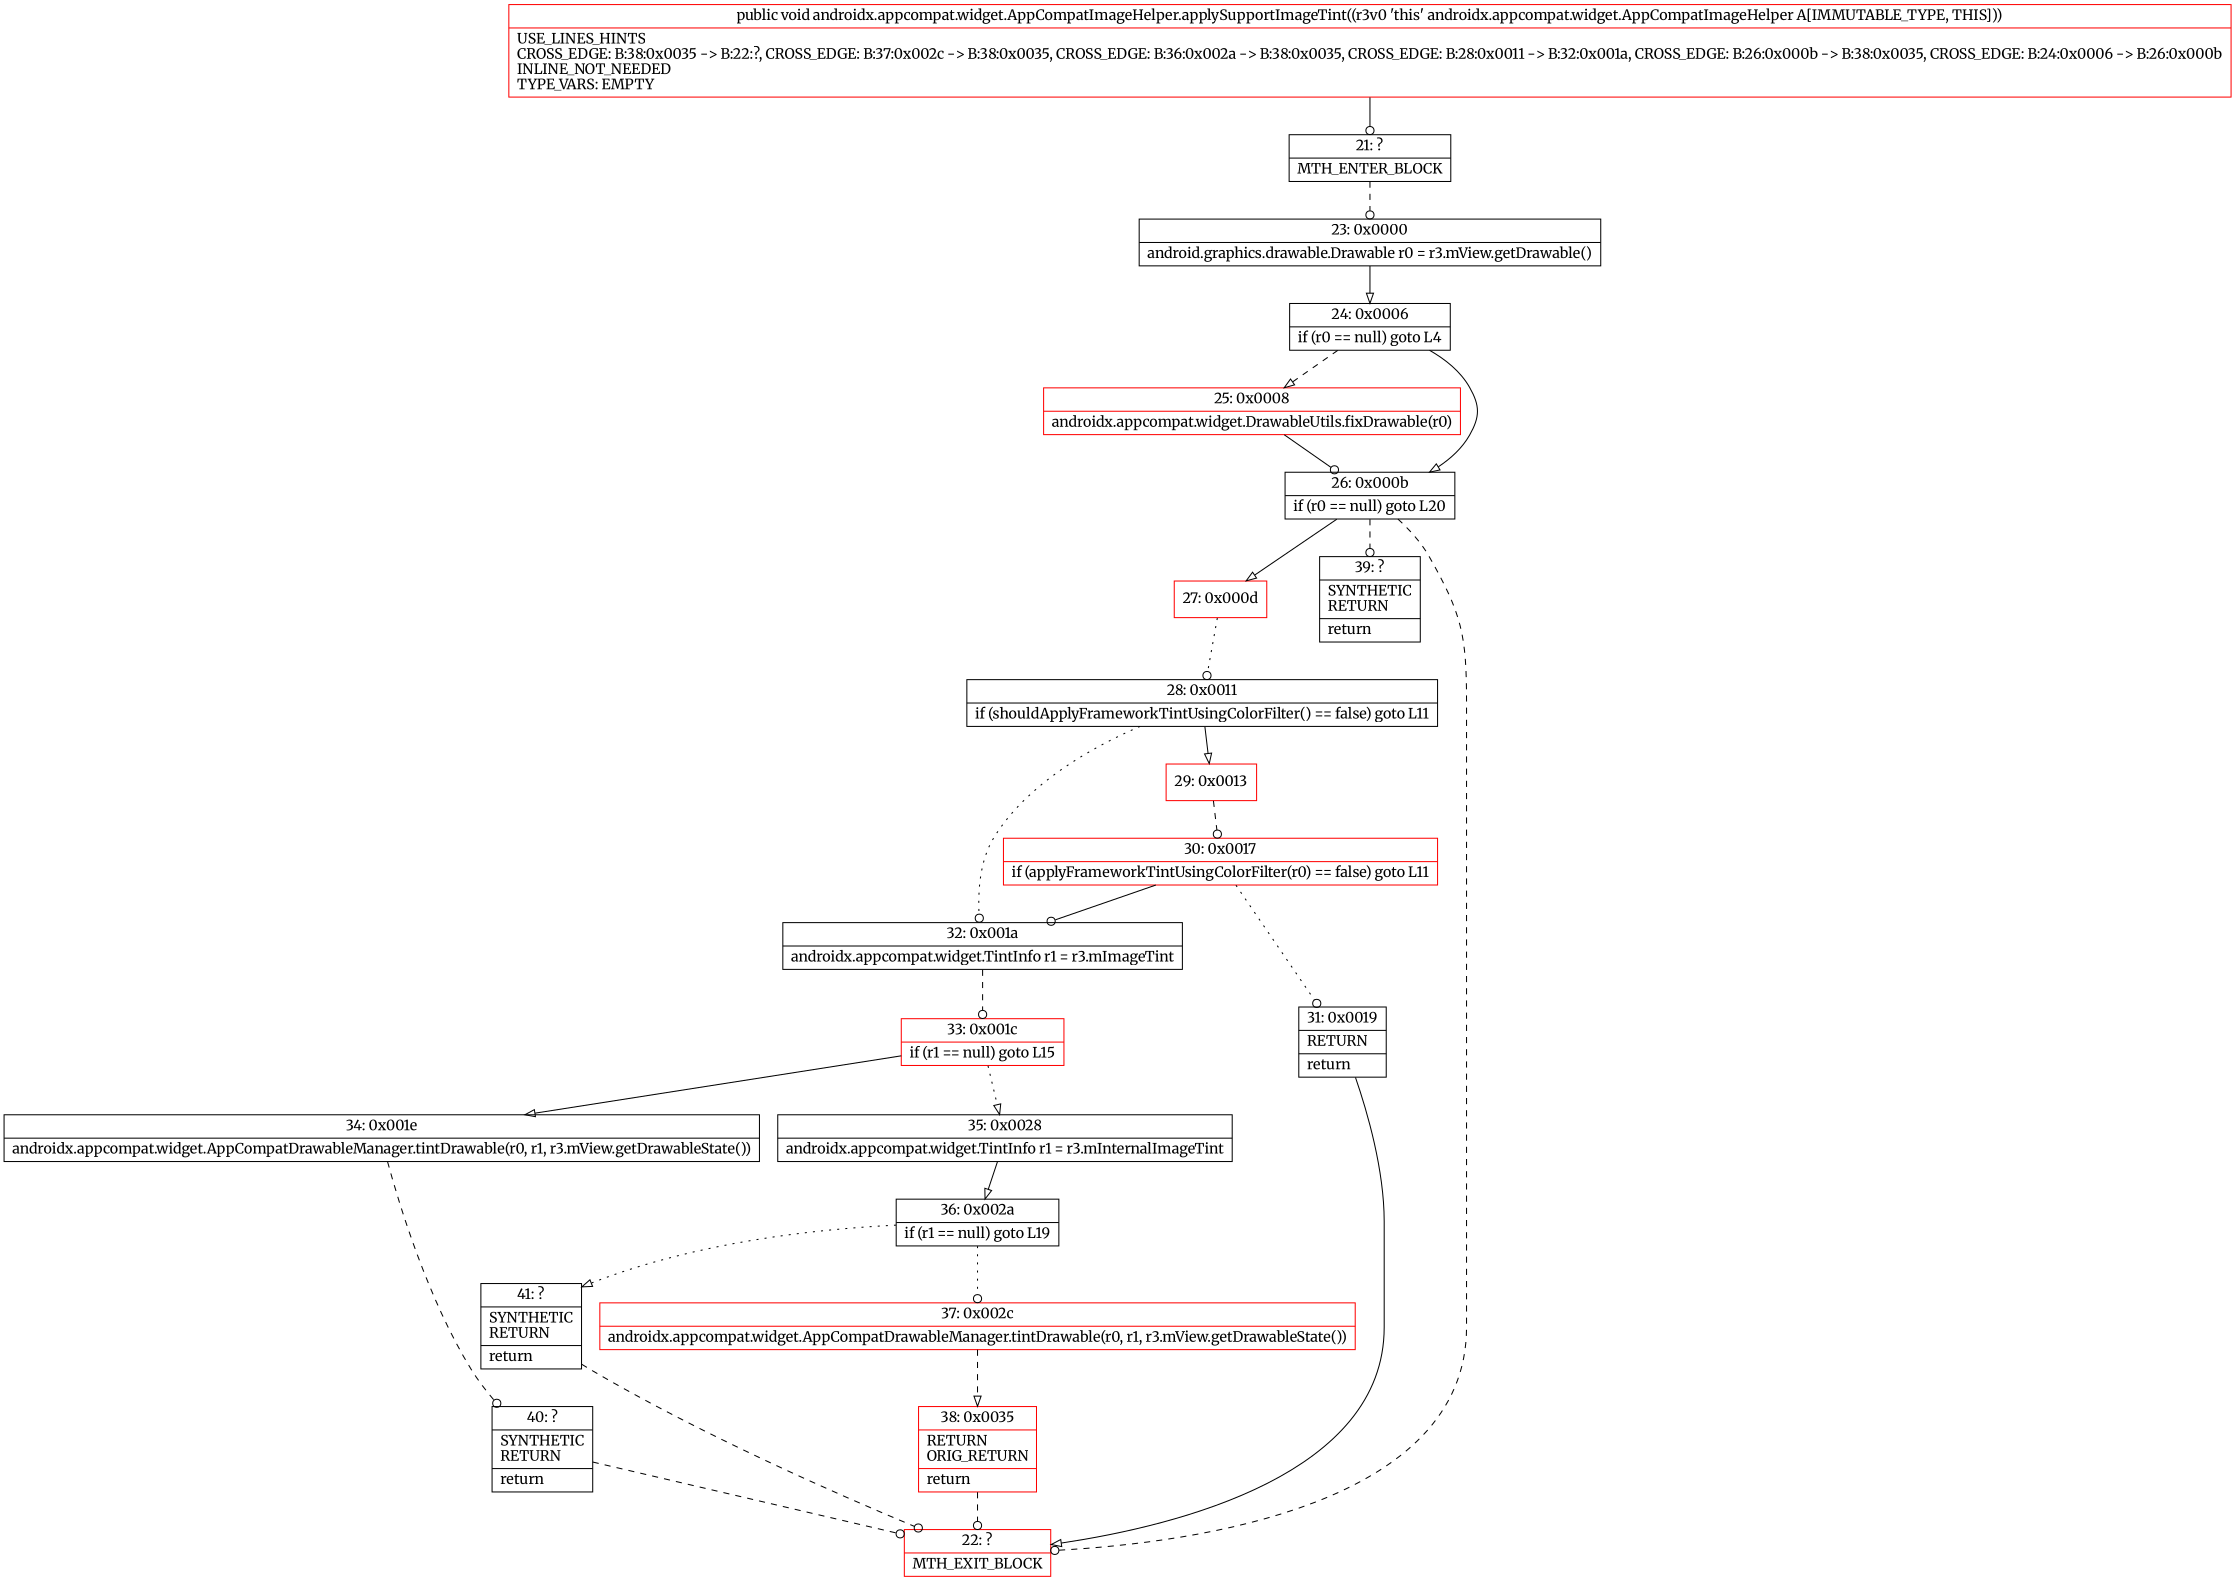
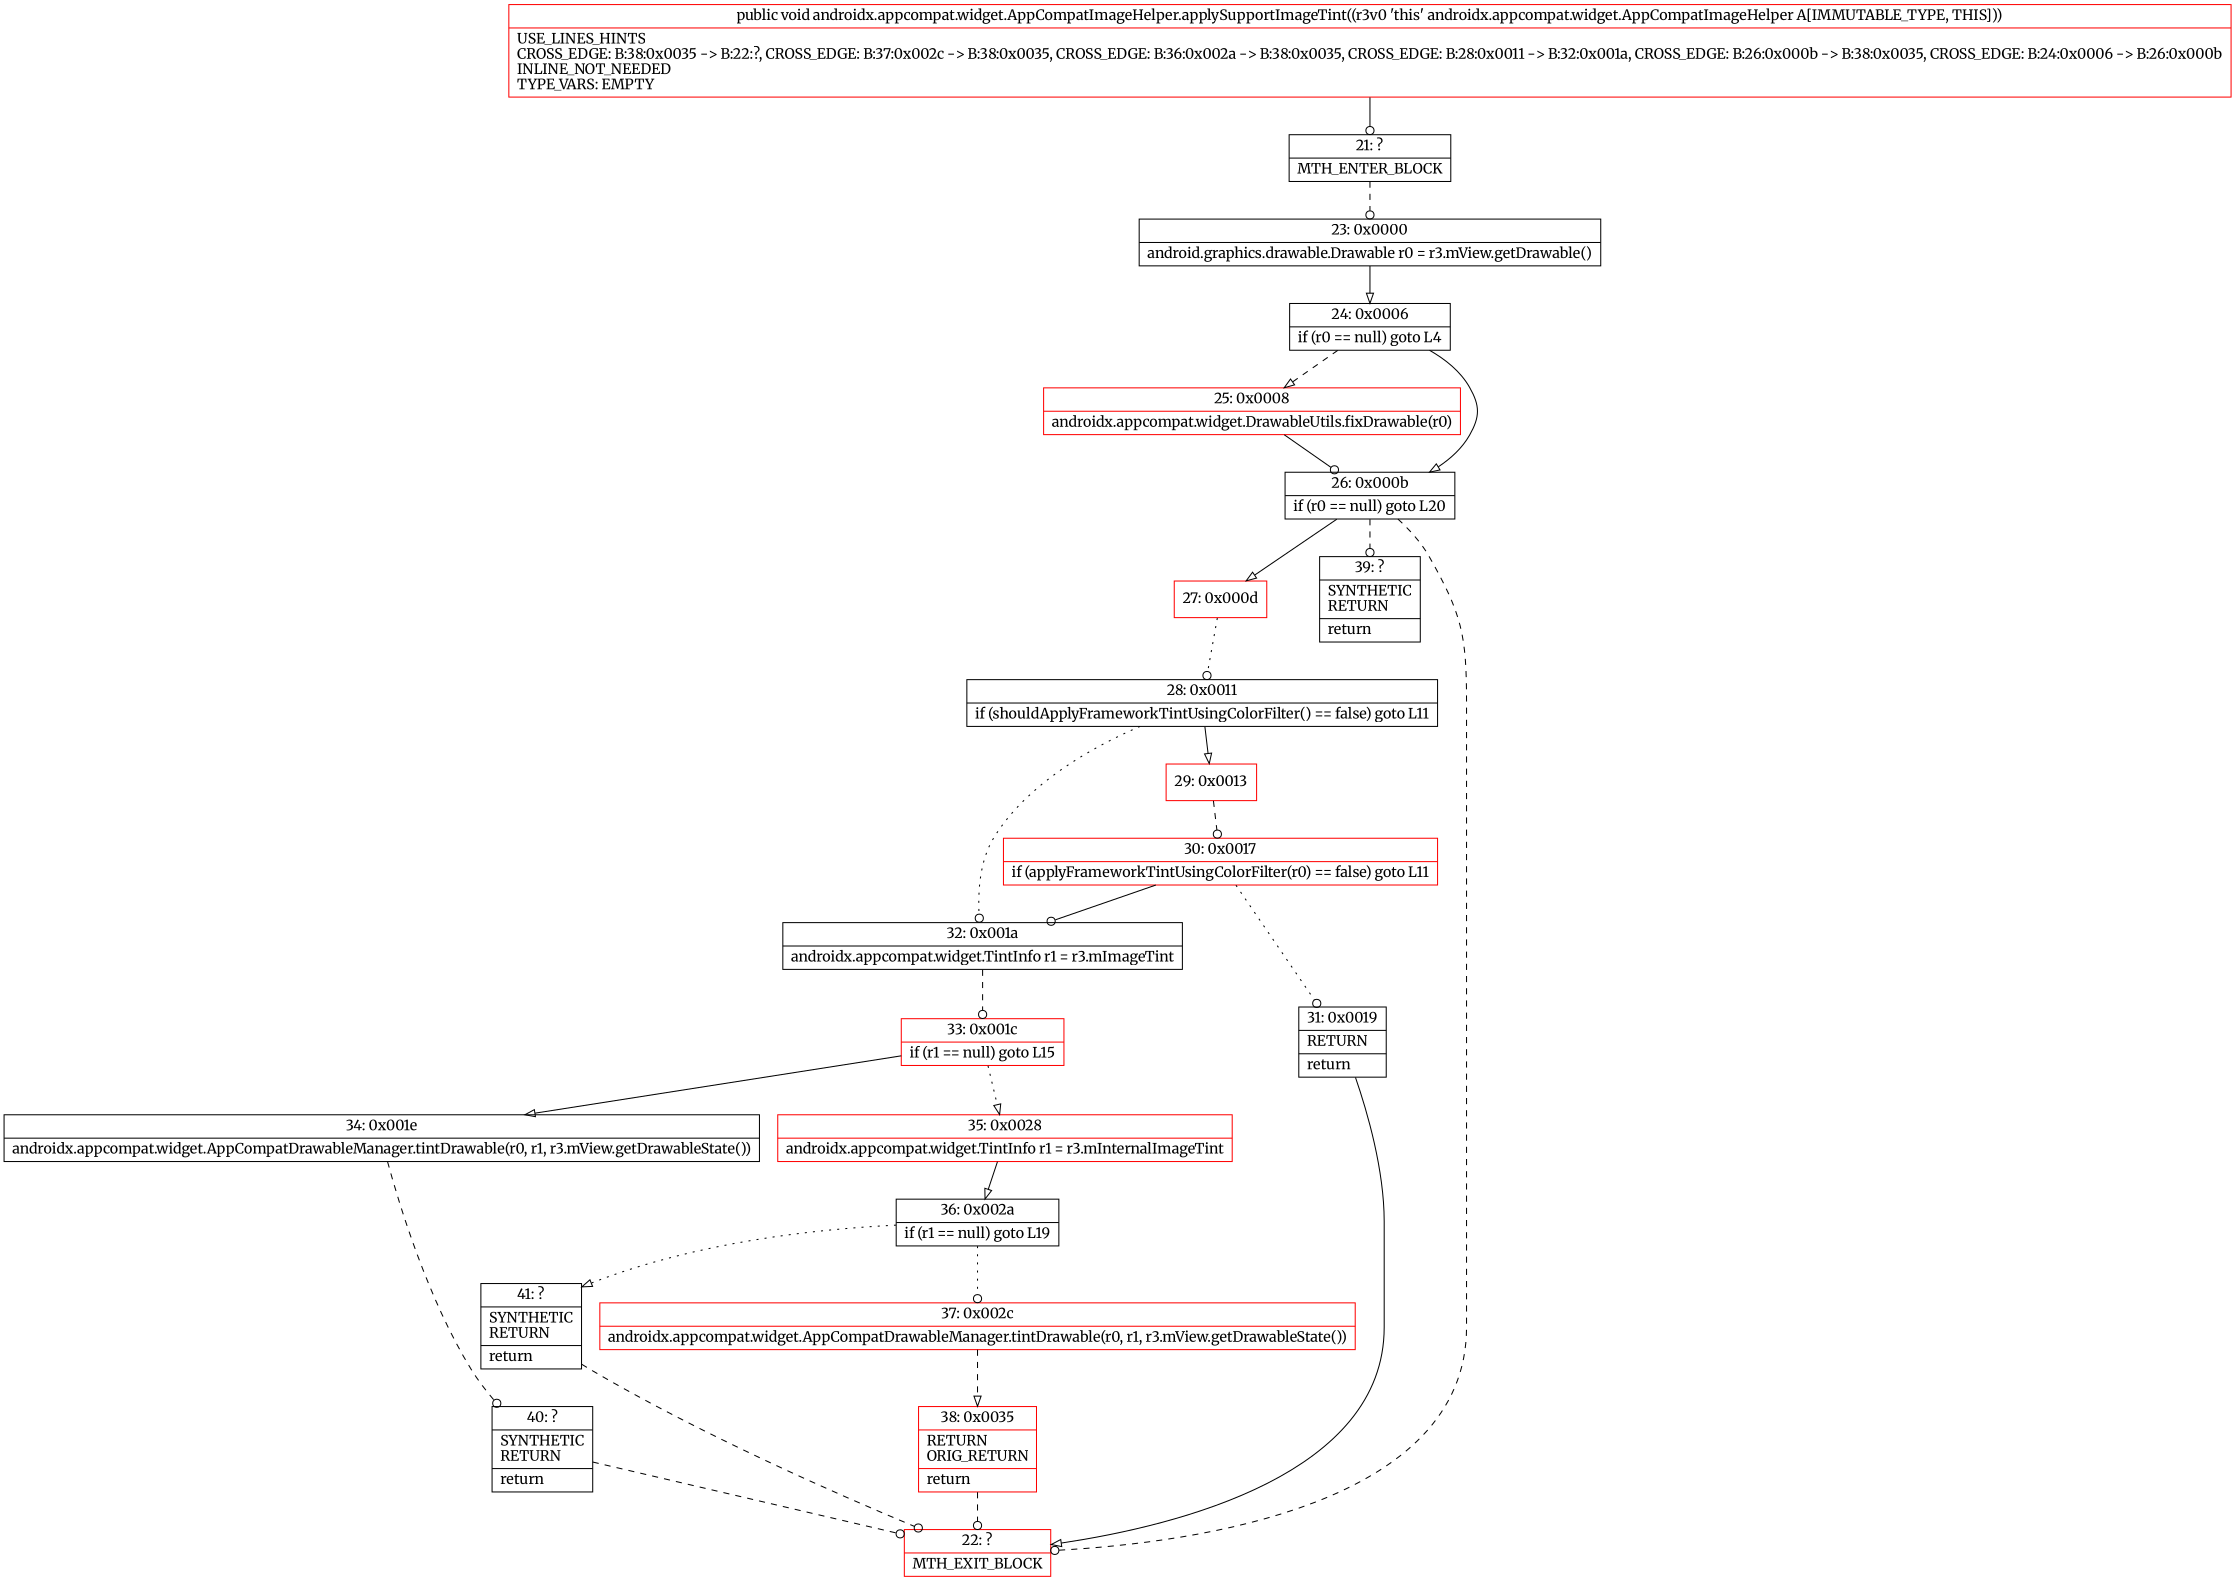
(1005, 1138) -> (1005, 1138)
